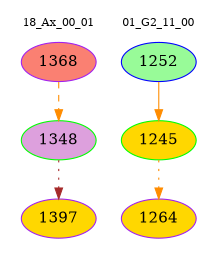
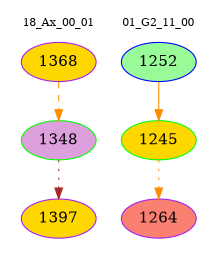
(59, 62) -> (59, 62)
(159, 219) -> (159, 219)
